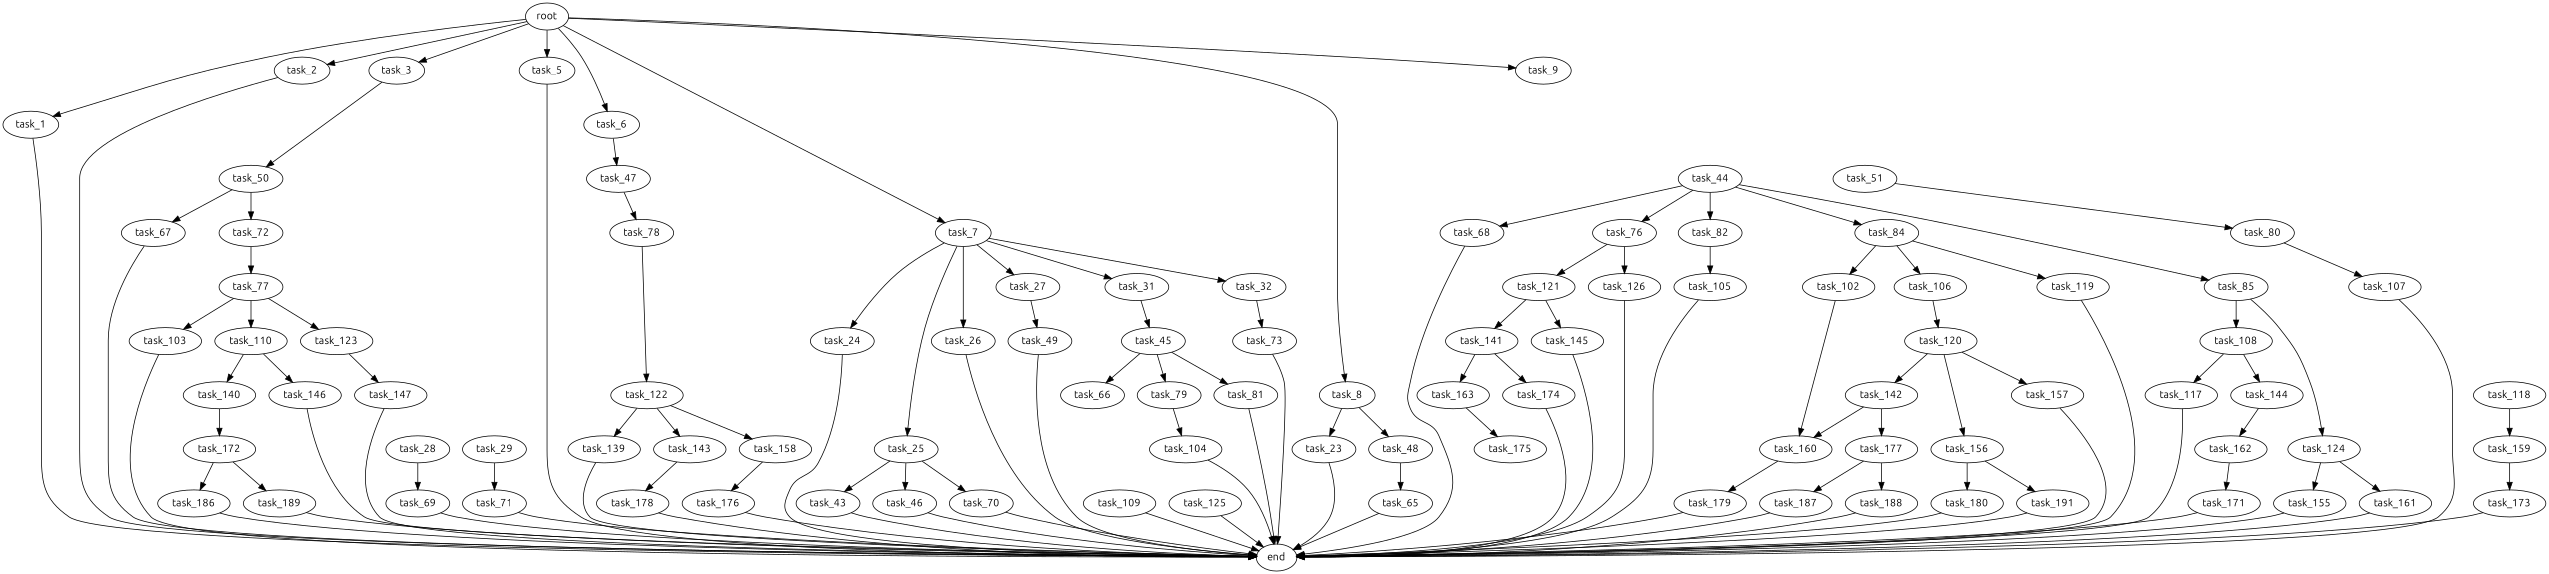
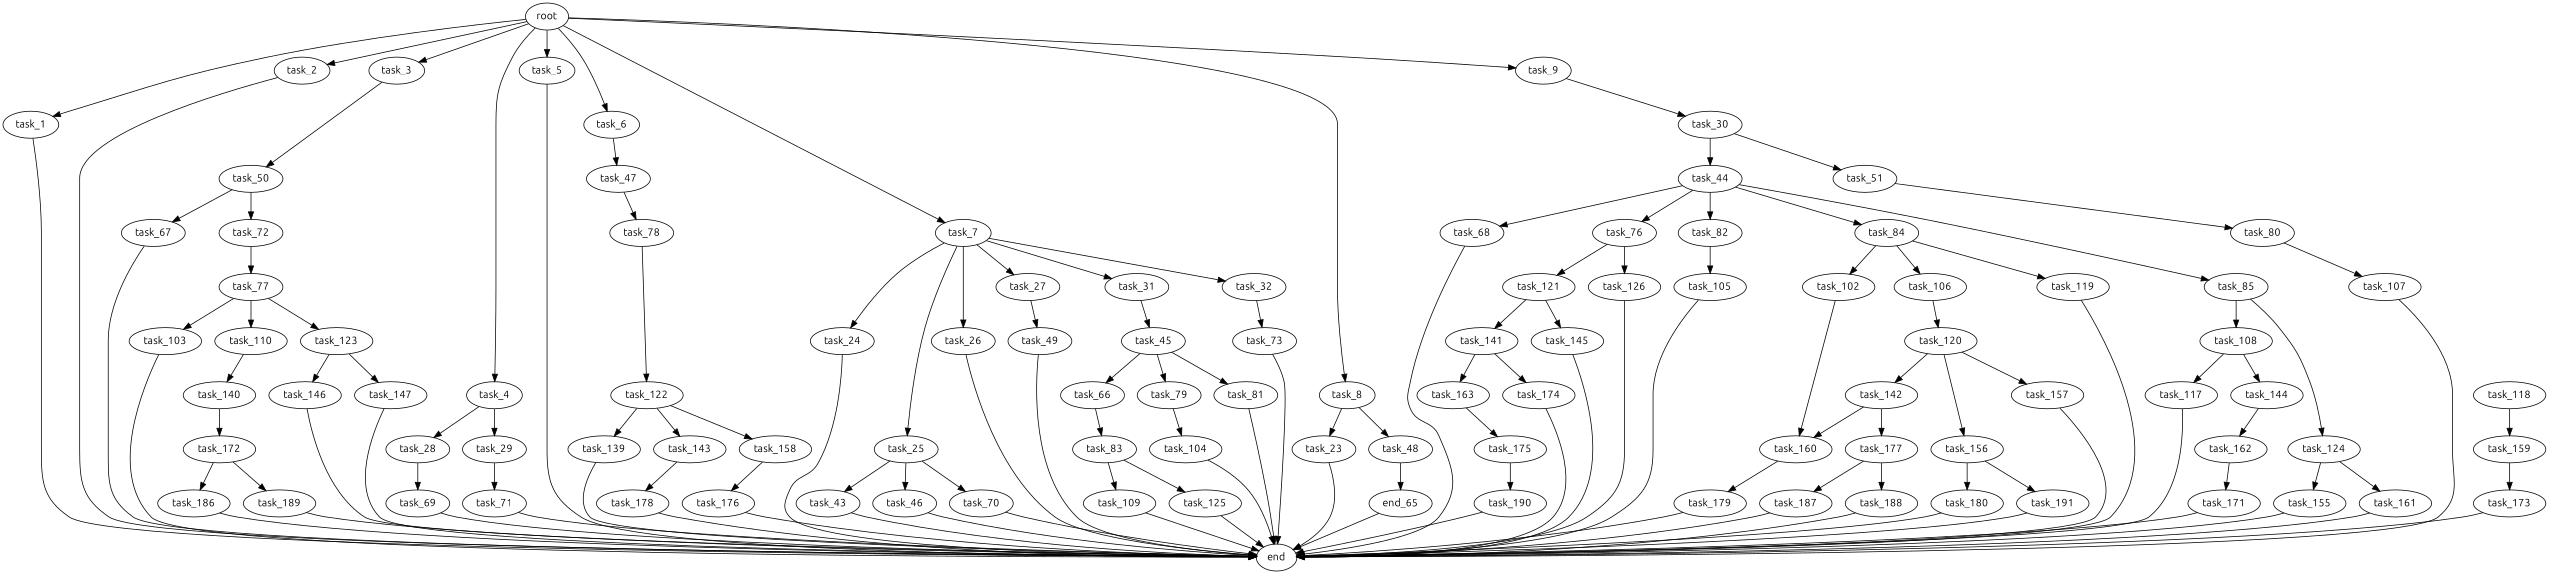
none -> (1710, 125)
(275, 366) -> (323, 365)
none -> (494, 395)
none -> (1105, 449)
(1401, 503) -> (1401, 503)
none -> (1510, 503)
